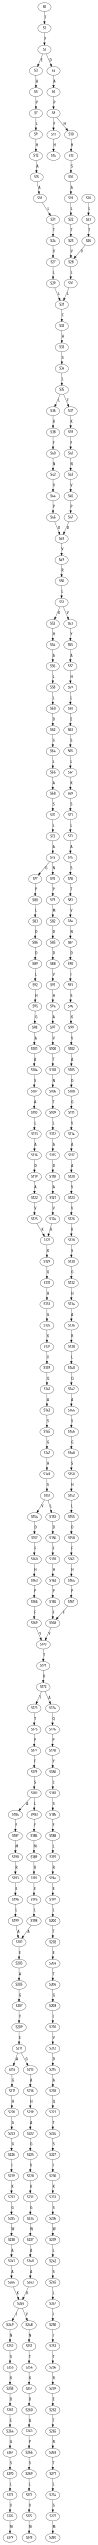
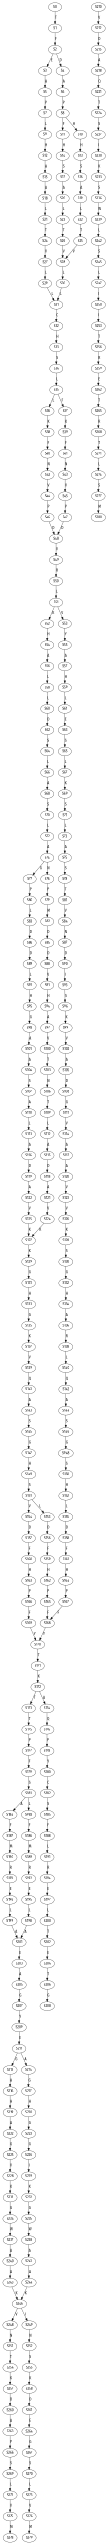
none -> (63, 177)
(53, 2016) -> none
